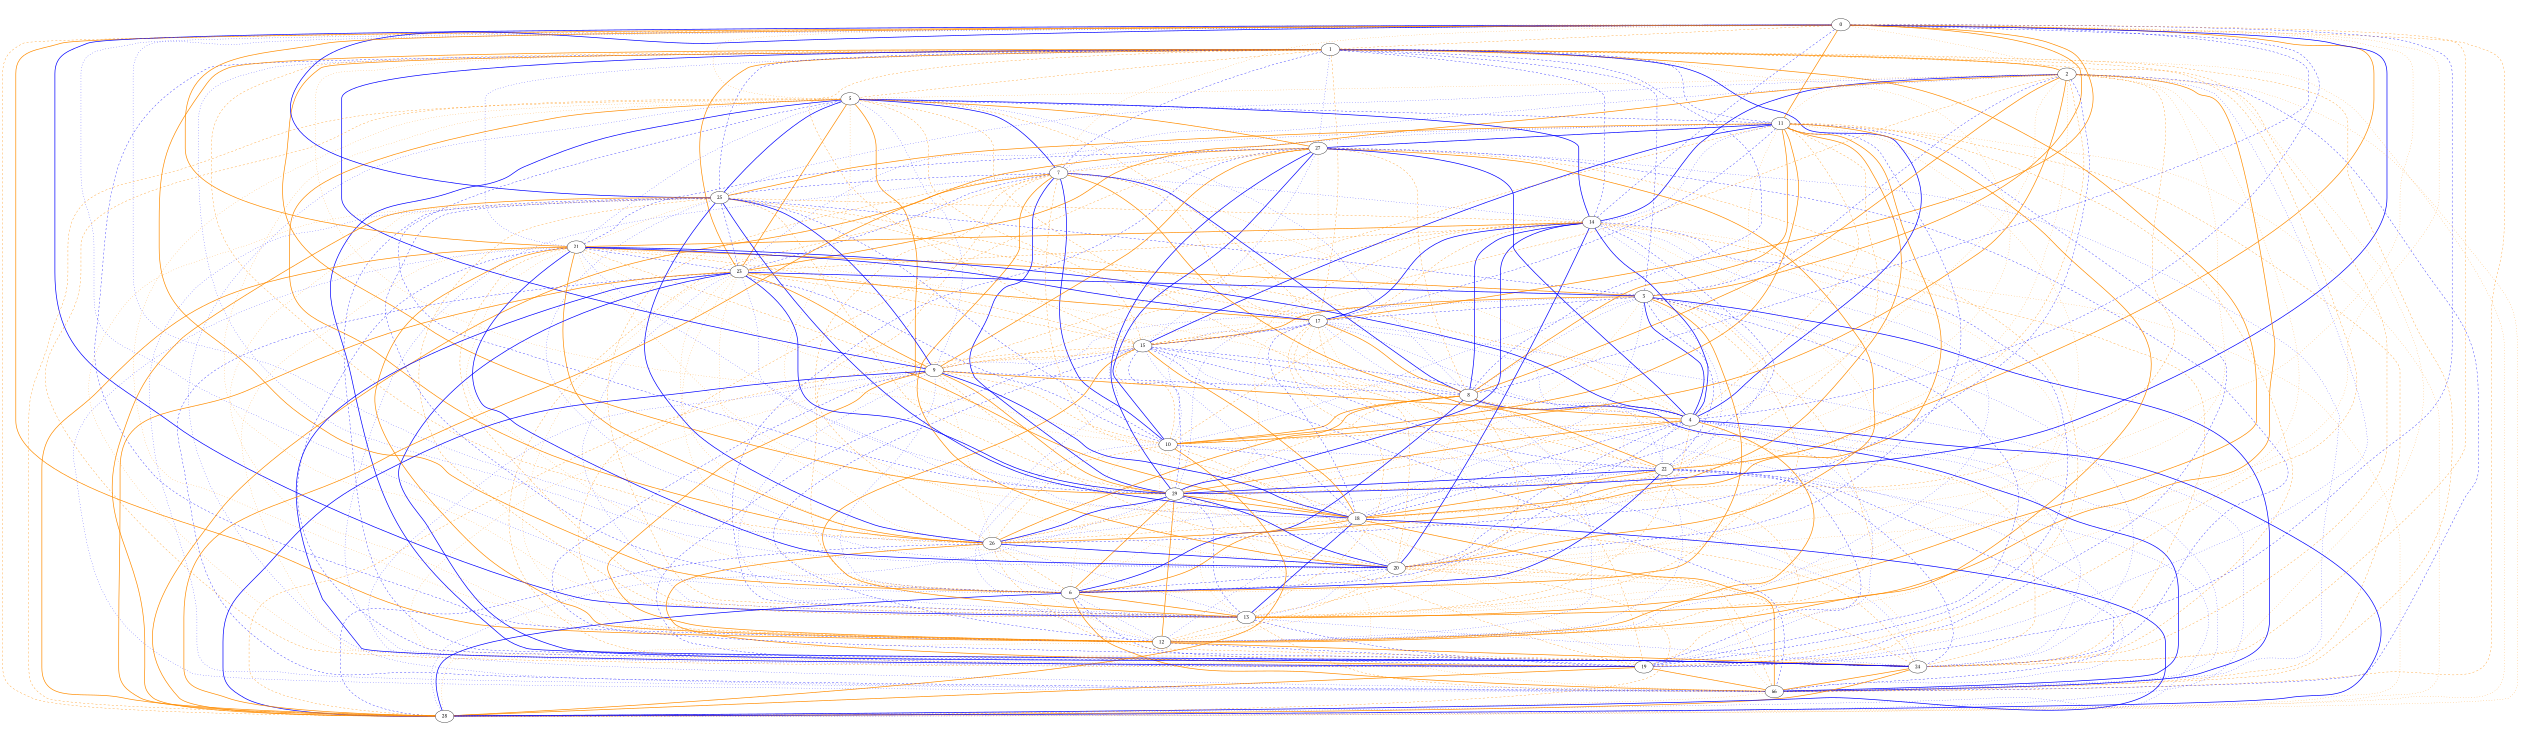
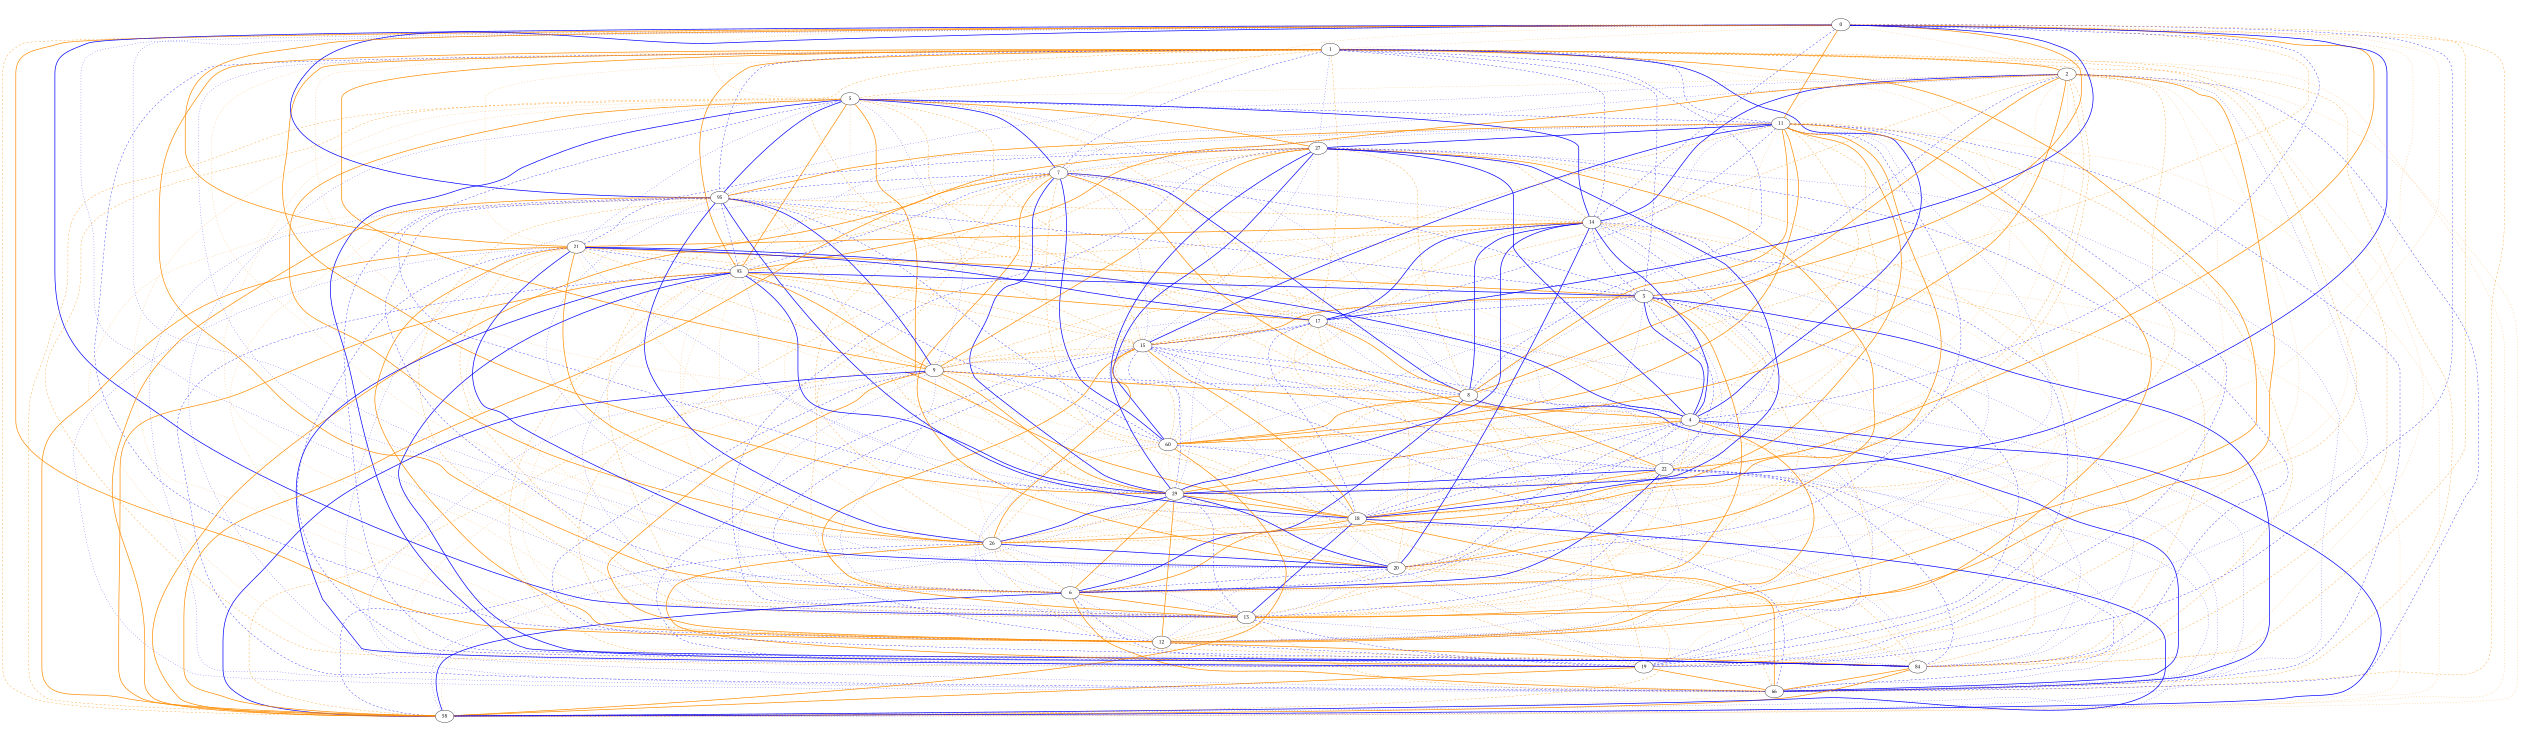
(1586, 37) -> (1586, 37)
(747, 63) -> (747, 63)
(472, 70) -> (472, 70)
(278, 78) -> (278, 78)
none -> (1513, 165)
(2133, 183) -> (2133, 183)
(720, 198) -> (720, 198)
none -> (1370, 218)
(1813, 236) -> (1813, 236)
none -> (1135, 242)
none -> (1608, 265)
(739, 272) -> (739, 272)
(1026, 301) -> none
(1579, 408) -> none
(1168, 445) -> (1168, 445)
(2399, 452) -> (2399, 452)
(1227, 454) -> (1083, 441)
(1139, 461) -> (1771, 334)
(1383, 474) -> (1383, 474)
(1344, 502) -> (1344, 502)
(1641, 510) -> (1607, 513)
(1731, 511) -> (1731, 511)
none -> (1824, 527)
(1615, 581) -> none
none -> (1482, 596)
(304, 600) -> none
(1520, 618) -> (1520, 618)
(1918, 667) -> (1918, 667)
(445, 716) -> (445, 716)
